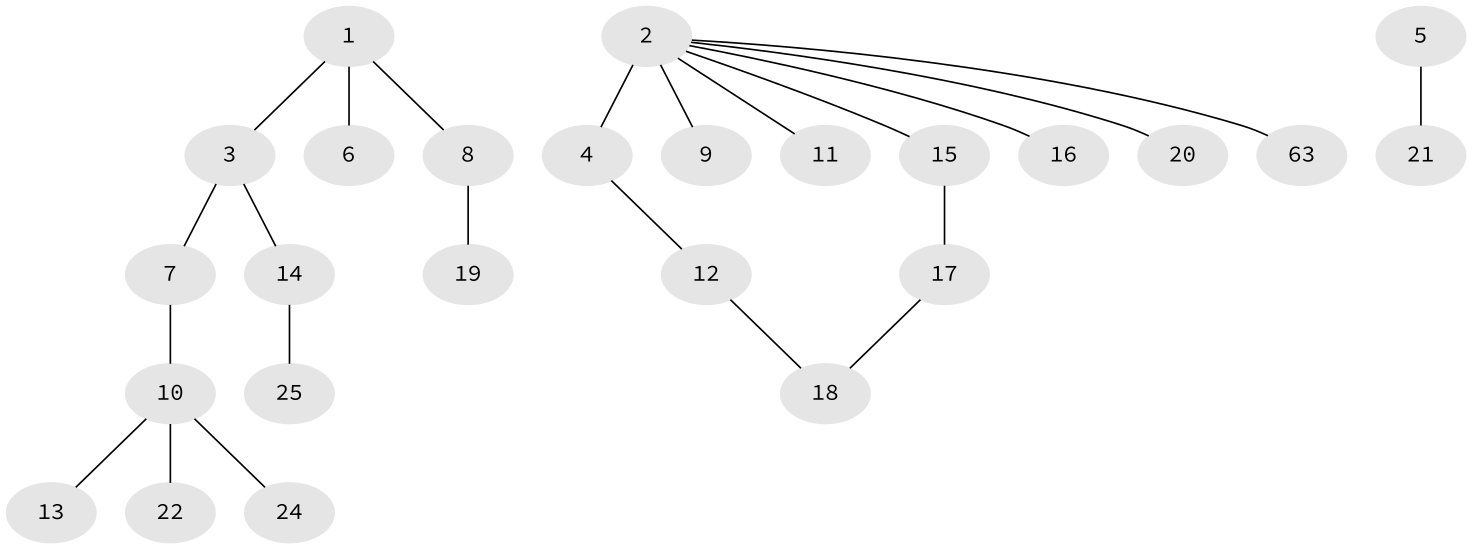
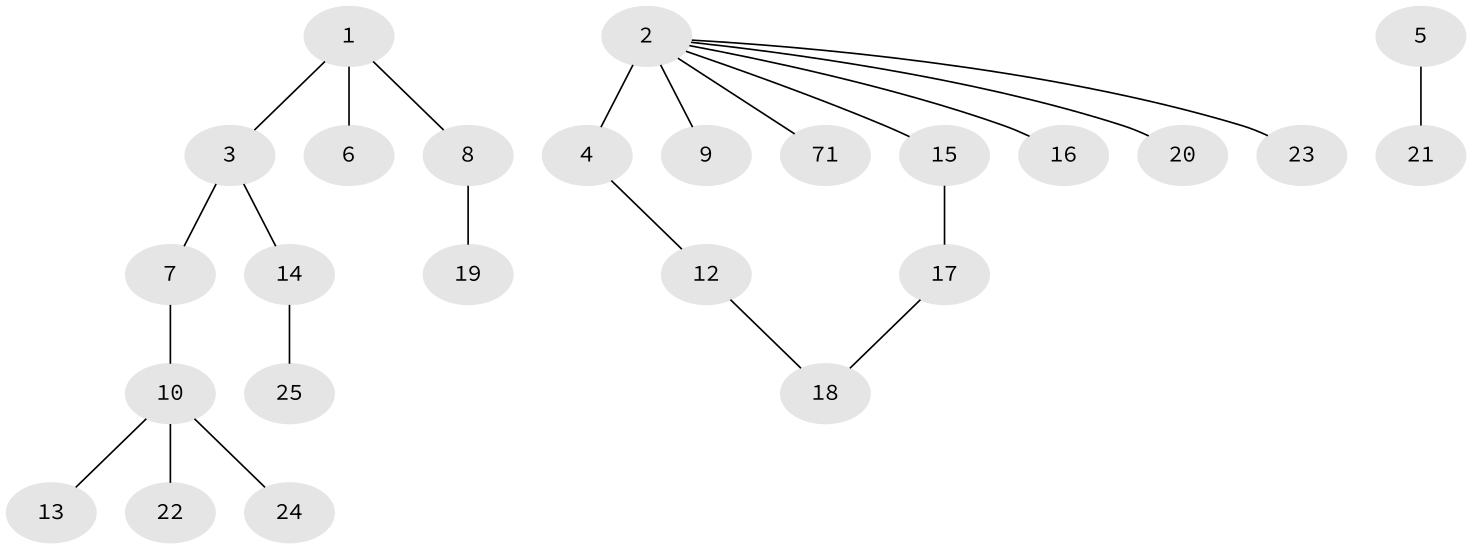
(825, 155) -> (825, 155)
(1302, 155) -> (1302, 155)
